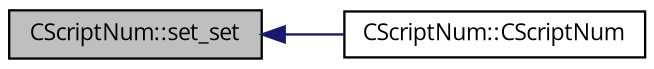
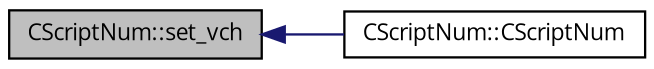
(135, 34) -> (135, 34)
